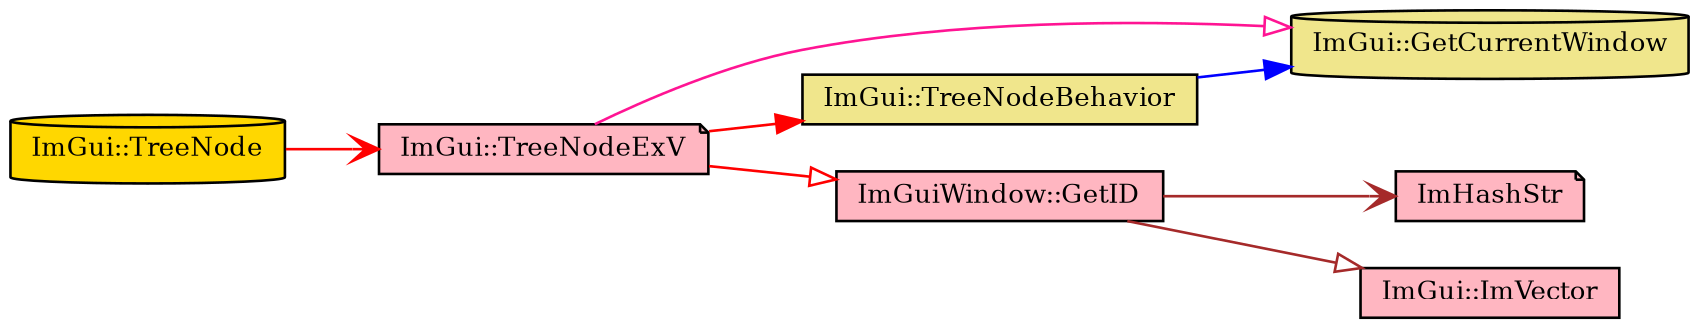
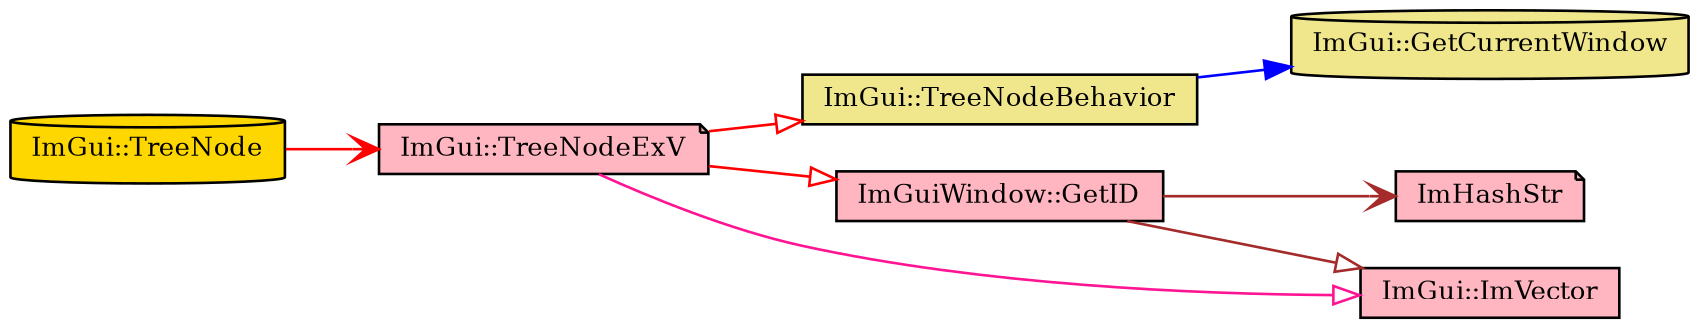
(922, 33) -> (959, 272)
(743, 128) -> (743, 128)
